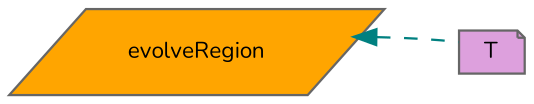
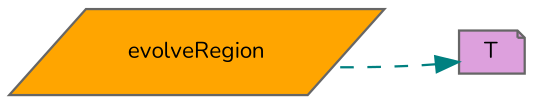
(418, 39) -> (381, 67)
